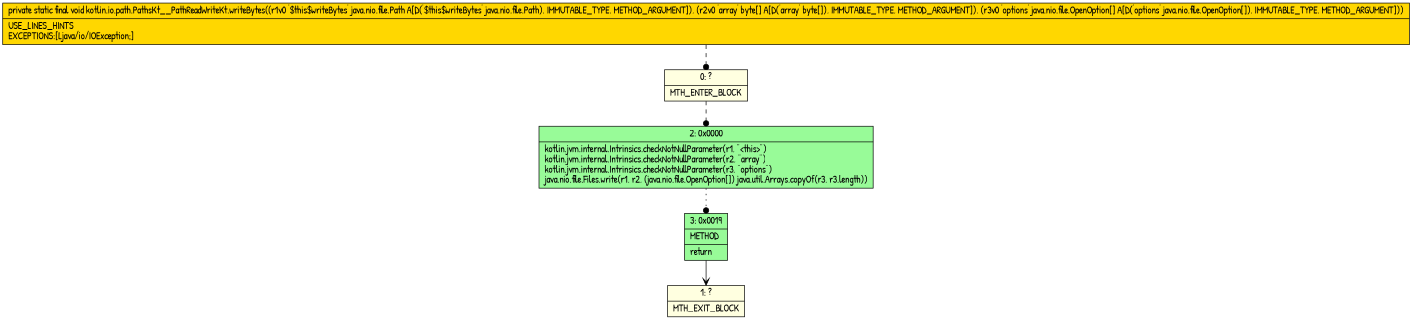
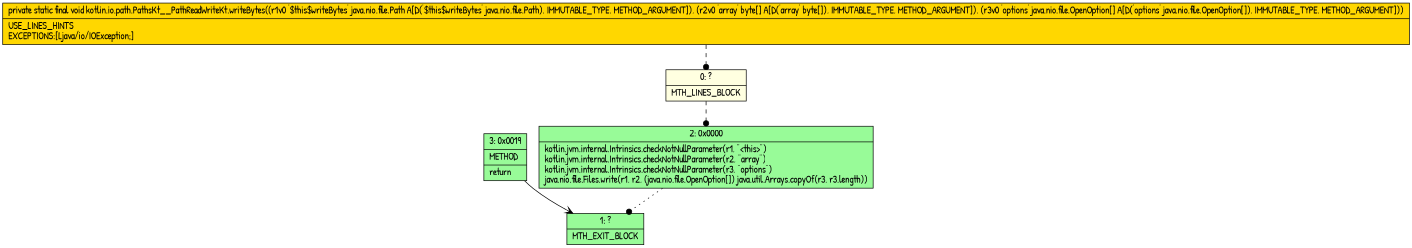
(706, 93) -> (706, 93)
(706, 198) -> (647, 199)
(706, 301) -> (605, 229)
